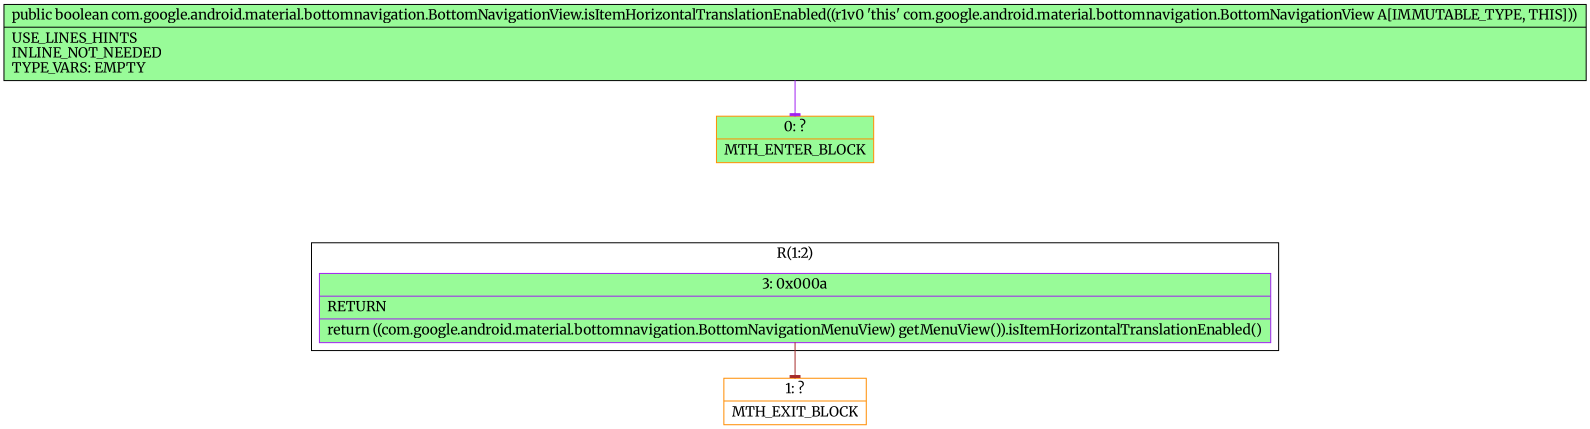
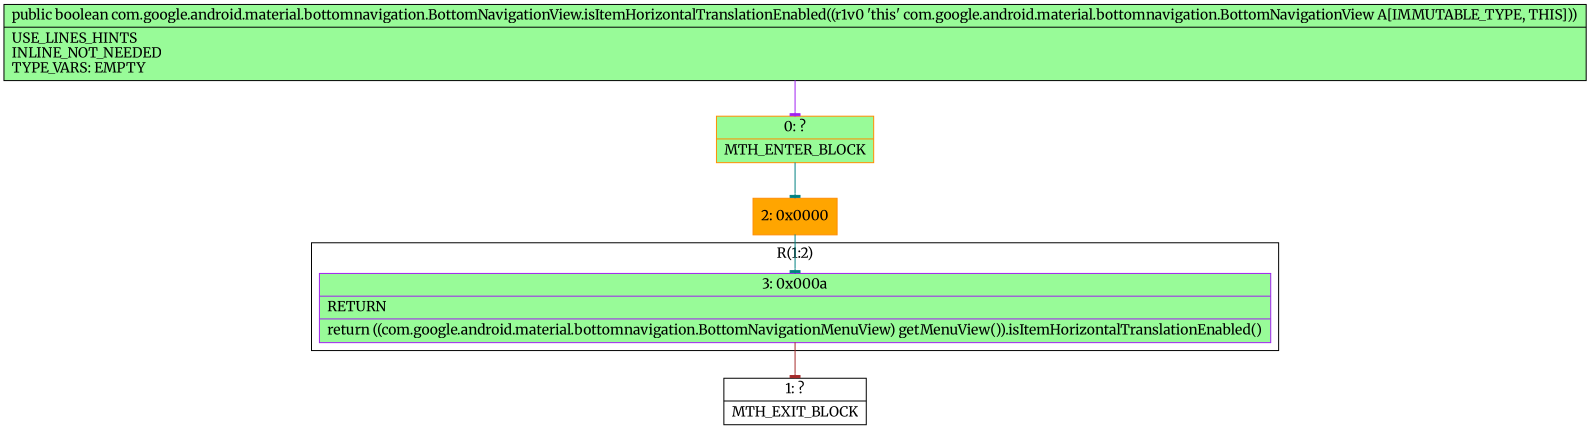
none -> (795, 217)
(795, 401) -> (795, 401)
